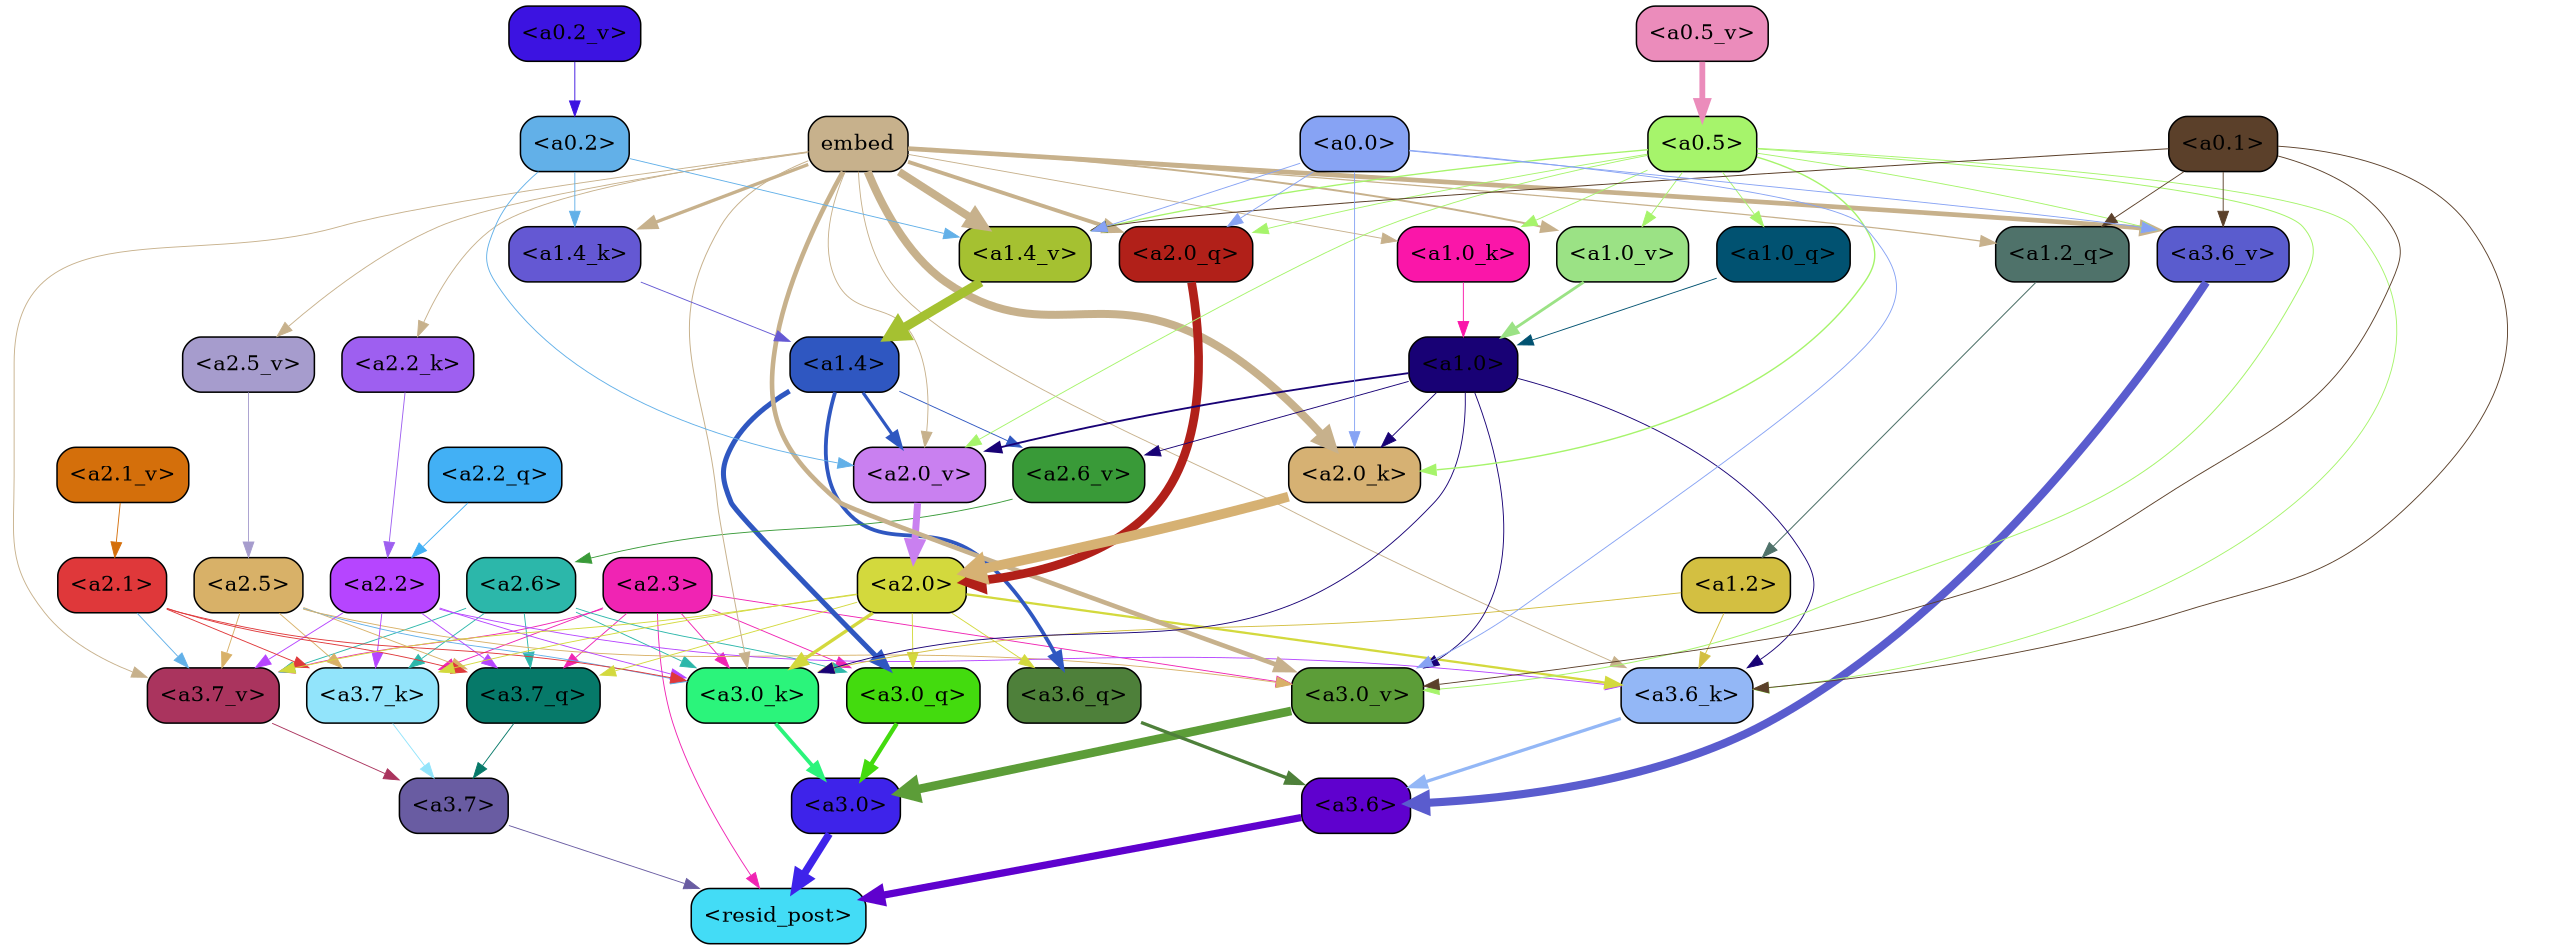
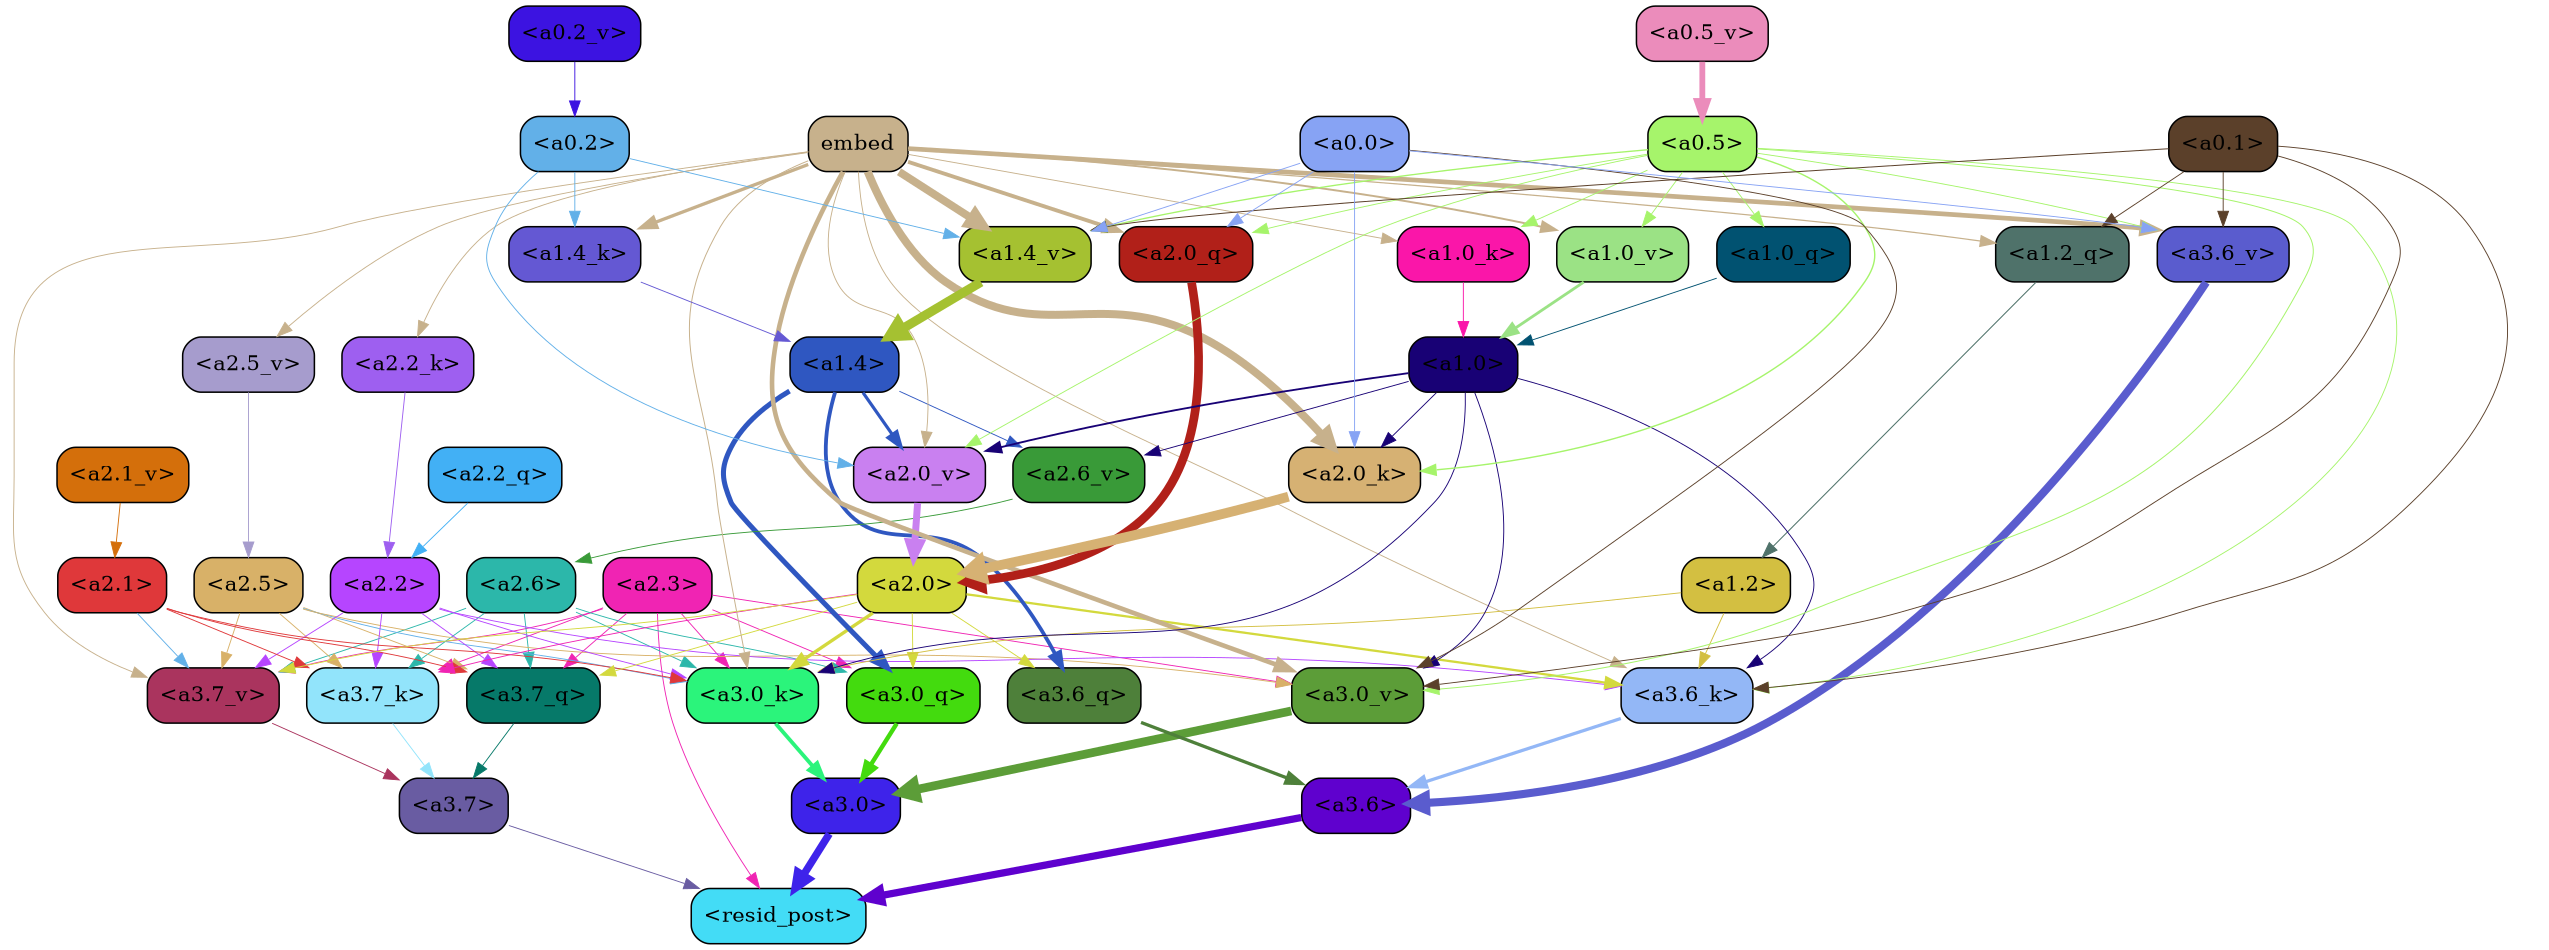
(1884, 321) -> (1884, 321)
(654, 626) -> (654, 626)
